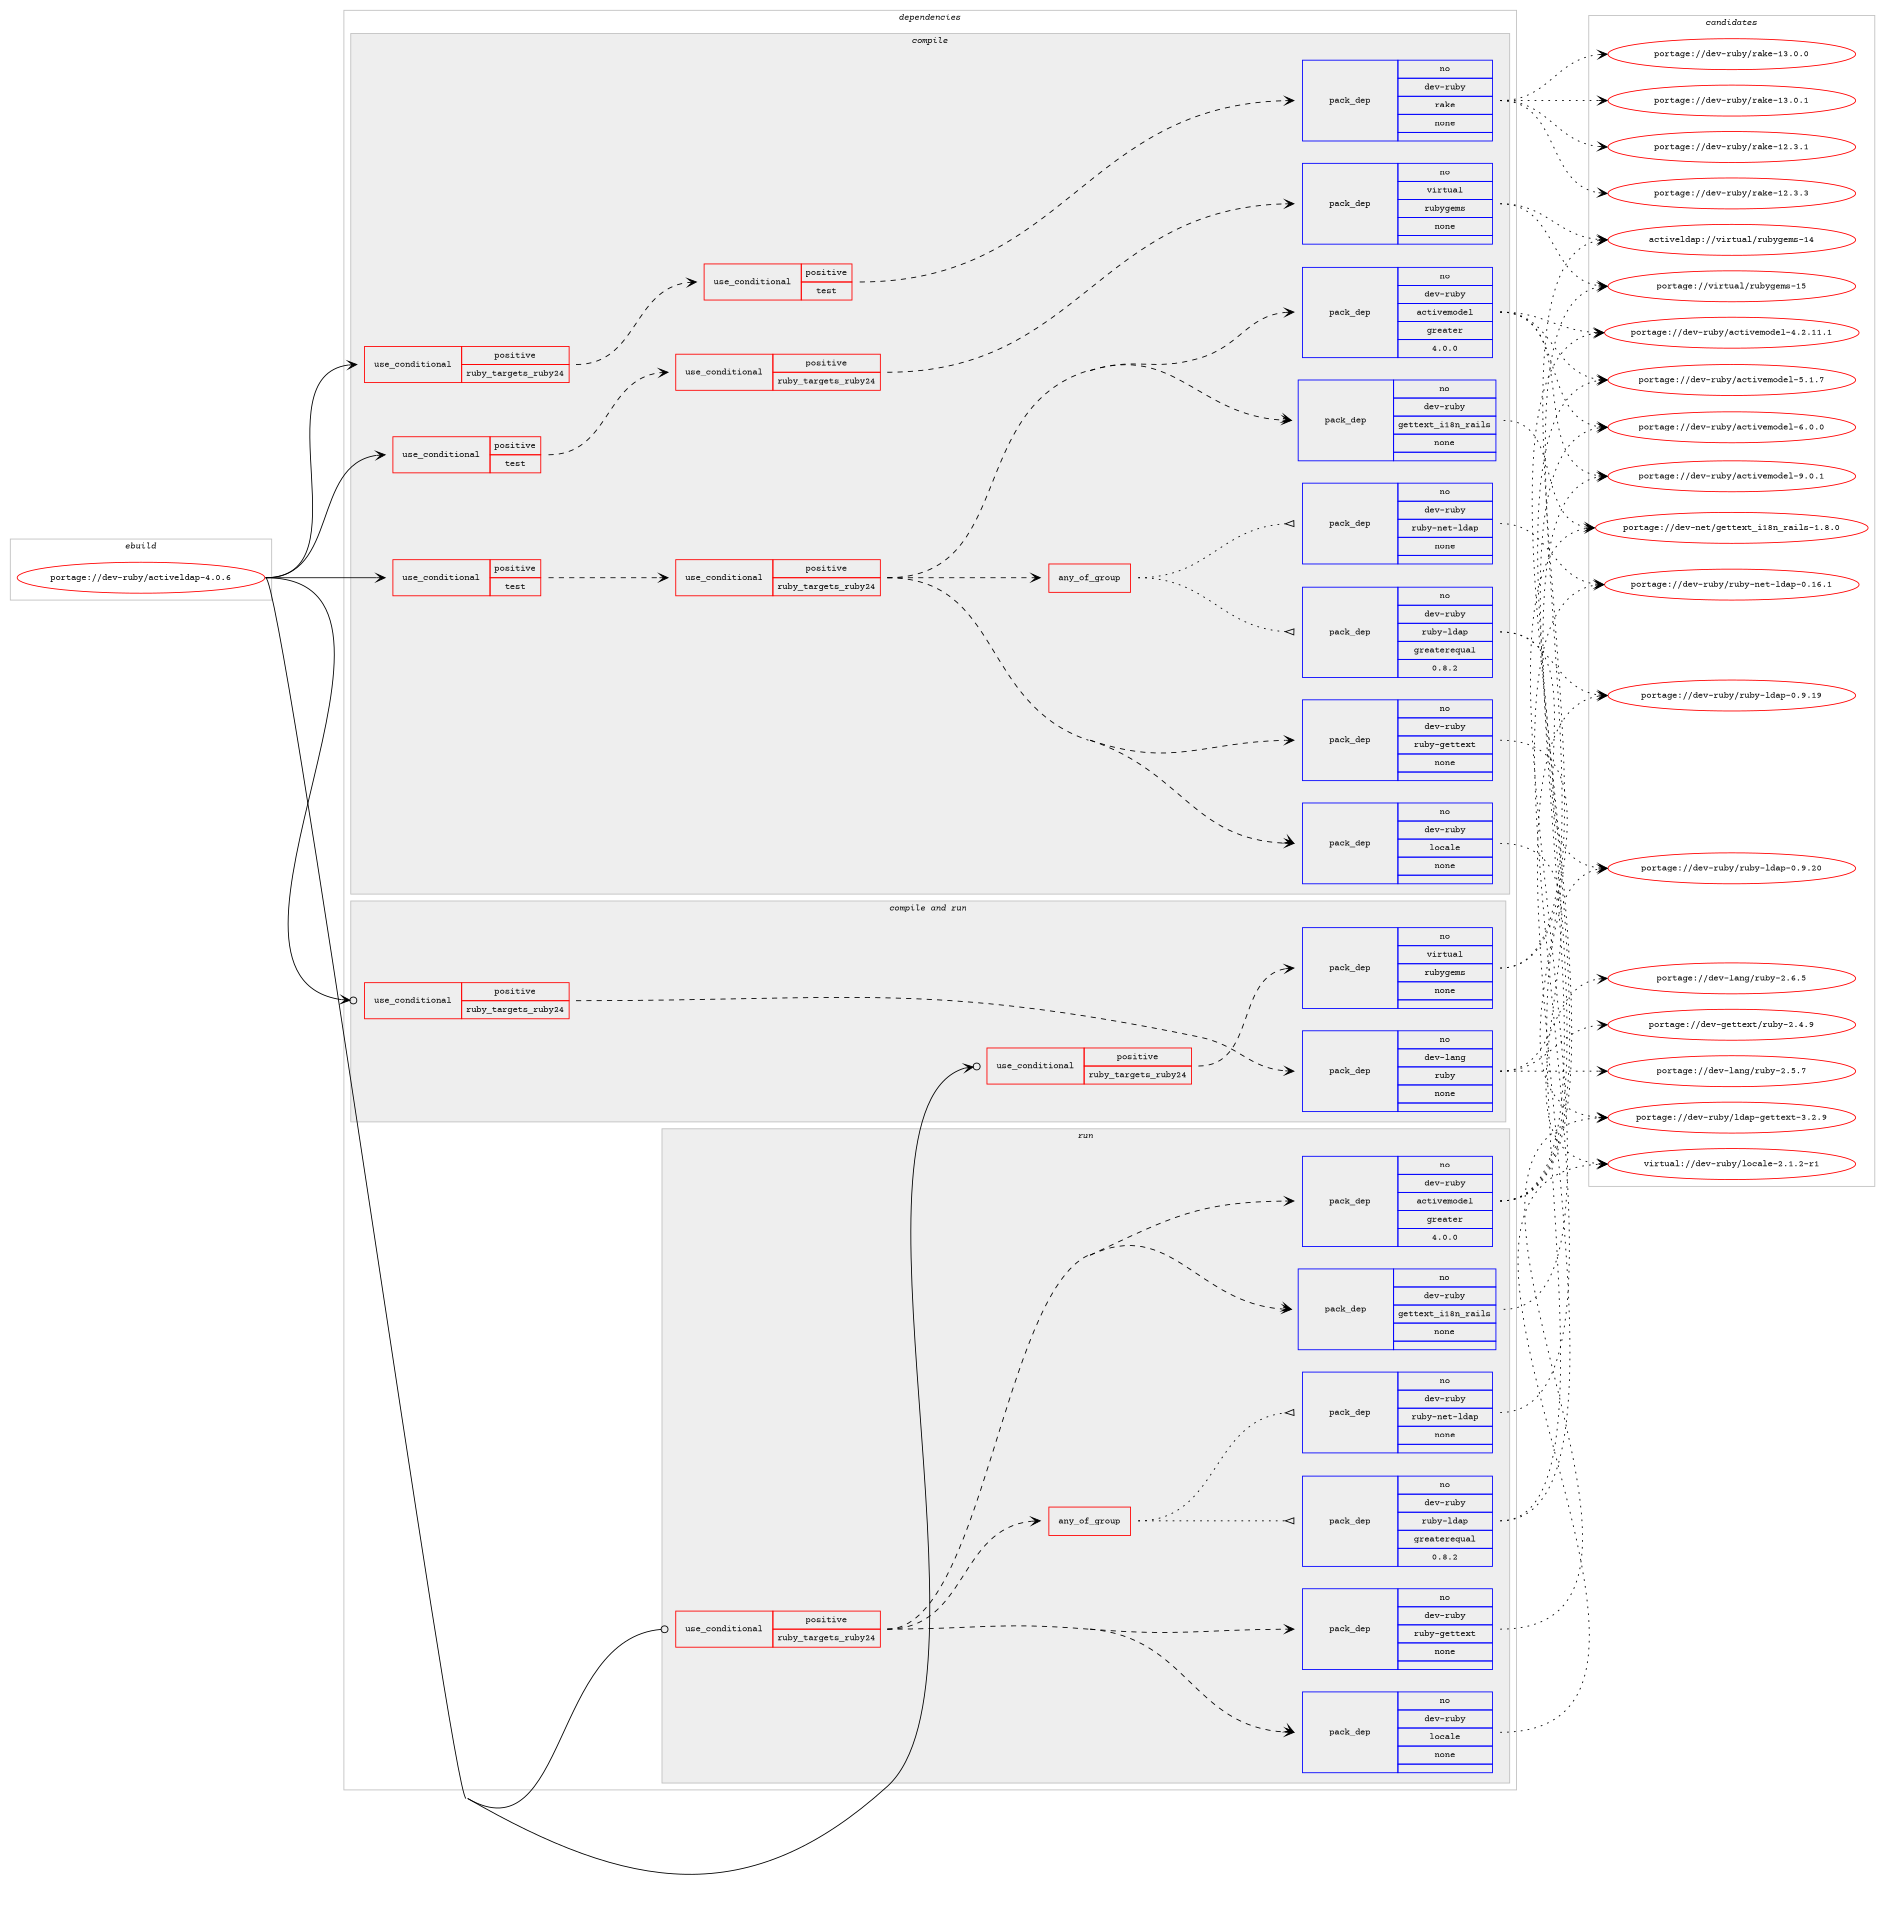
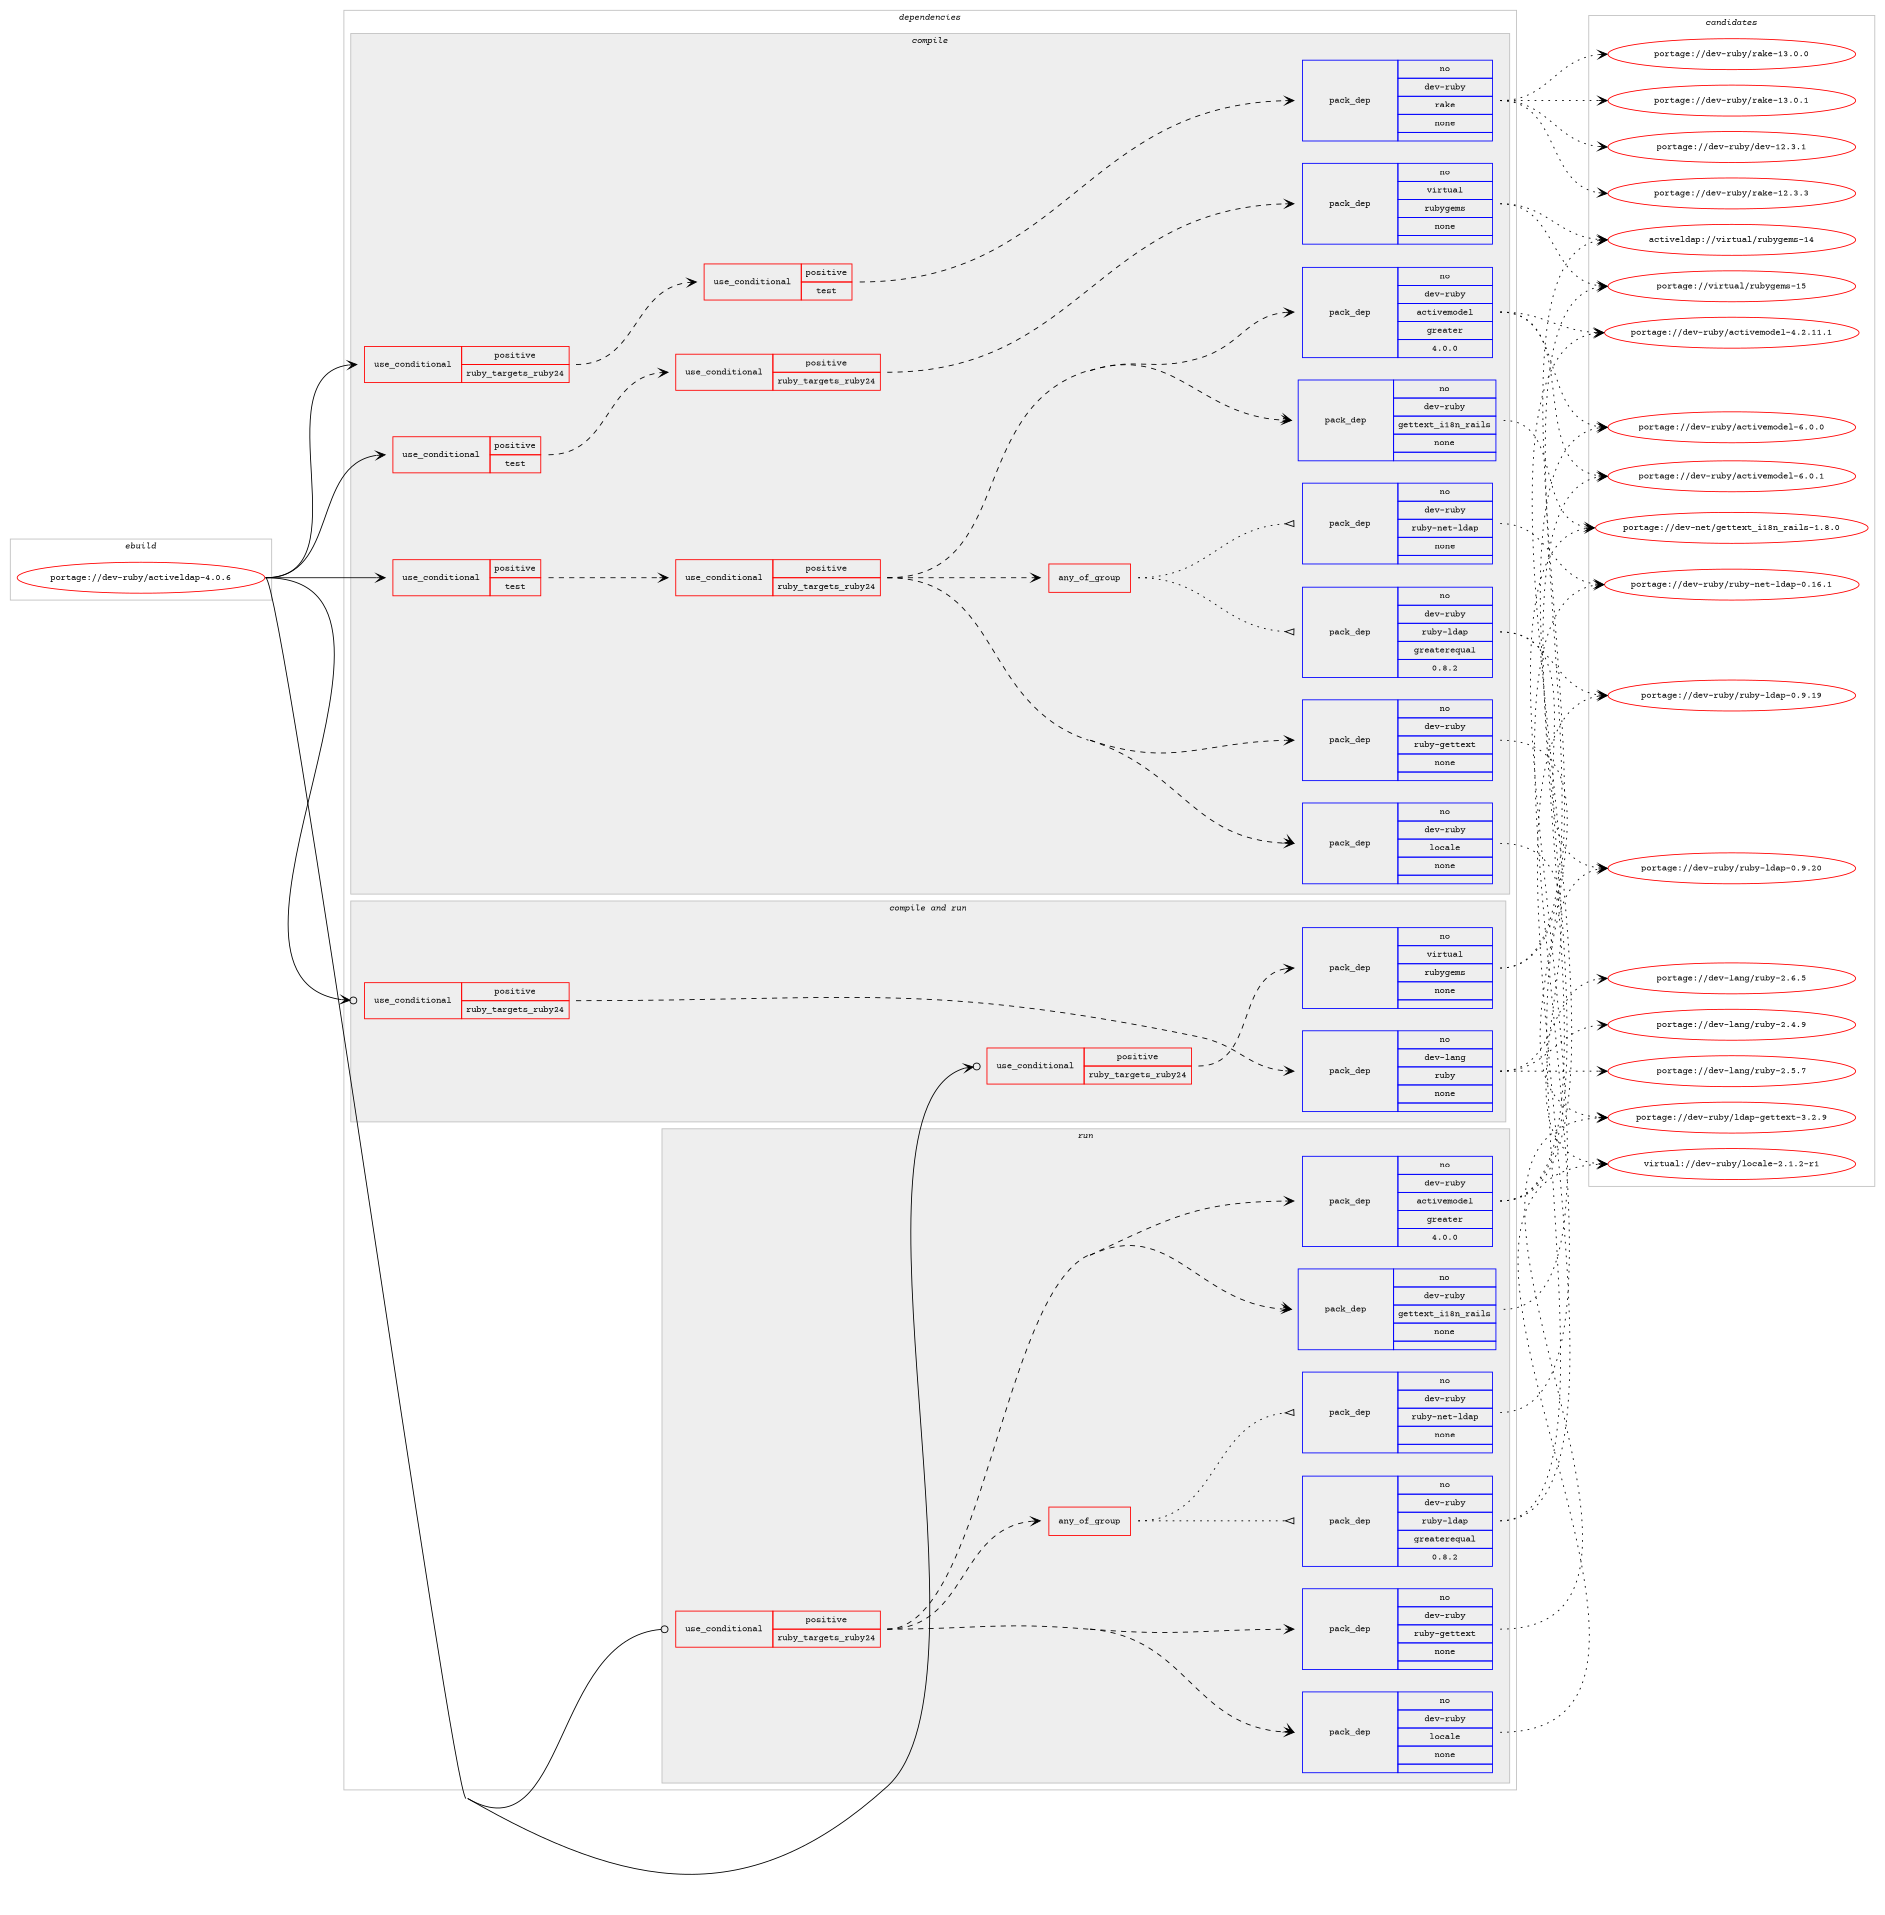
(1732, 147) -> (1732, 147)
(1732, 380) -> none
(1732, 476) -> (1732, 476)
(1732, 1025) -> (1732, 1025)
